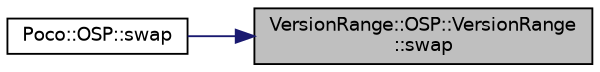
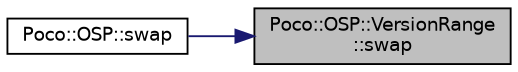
(423, 36) -> (383, 36)
